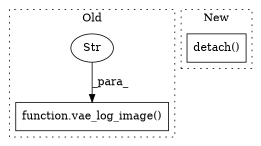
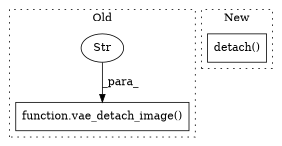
(92, 117) -> (102, 117)
